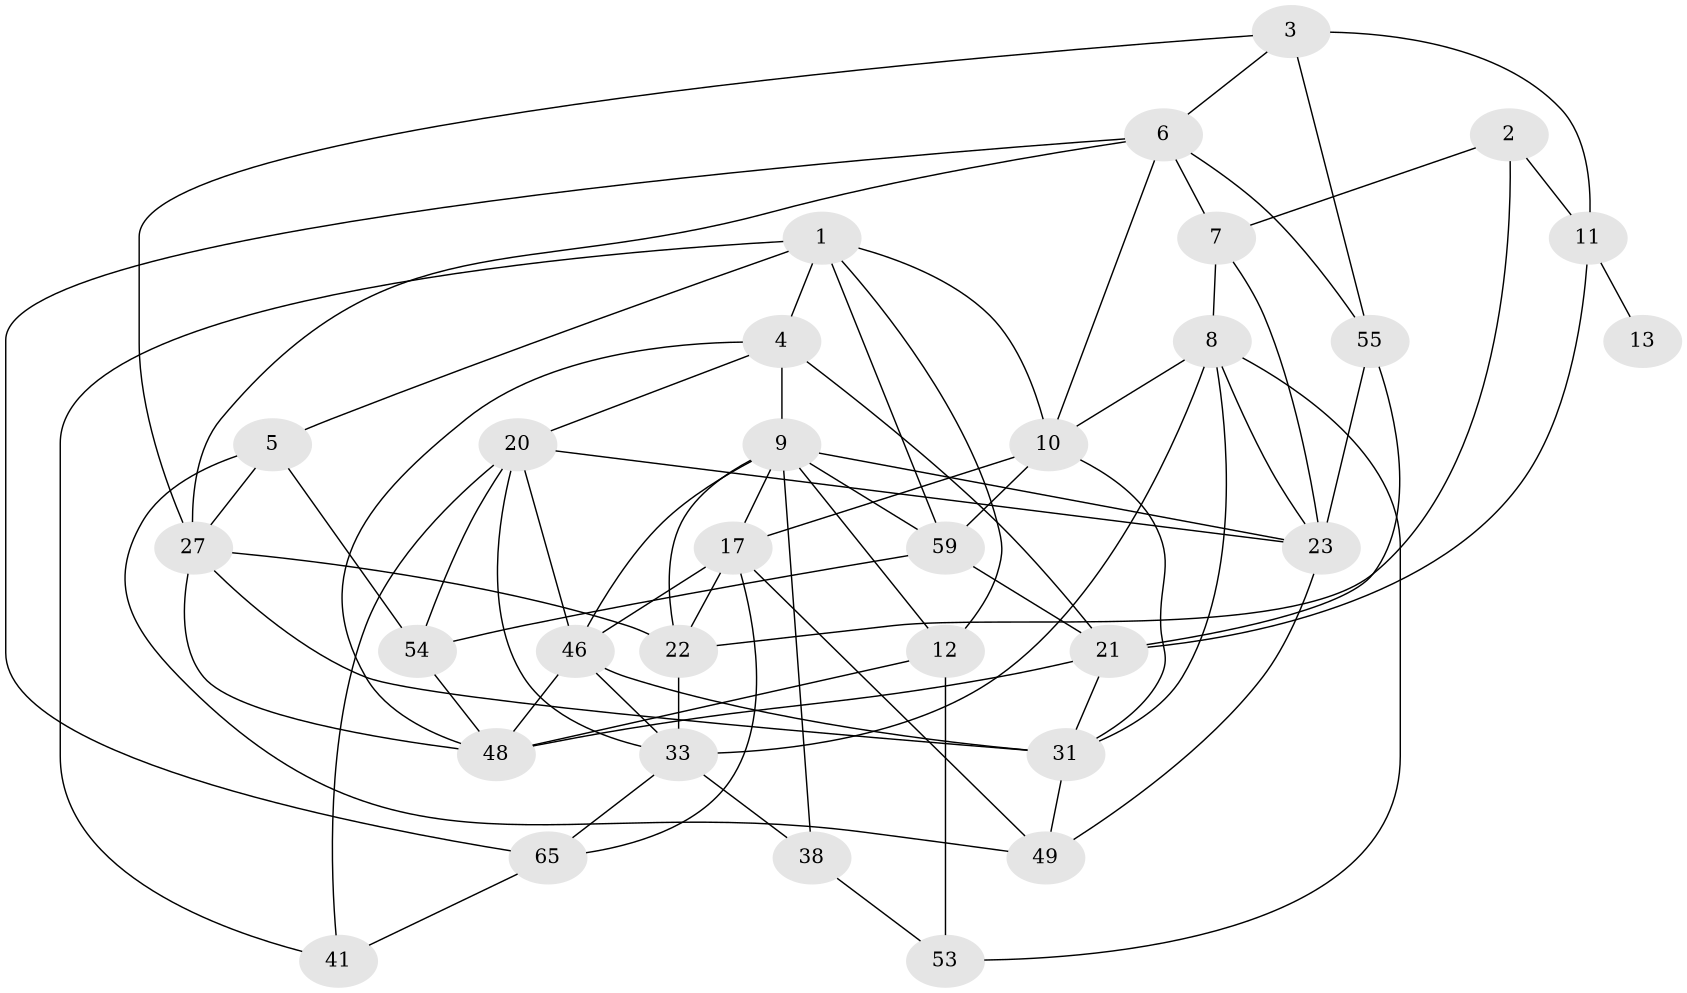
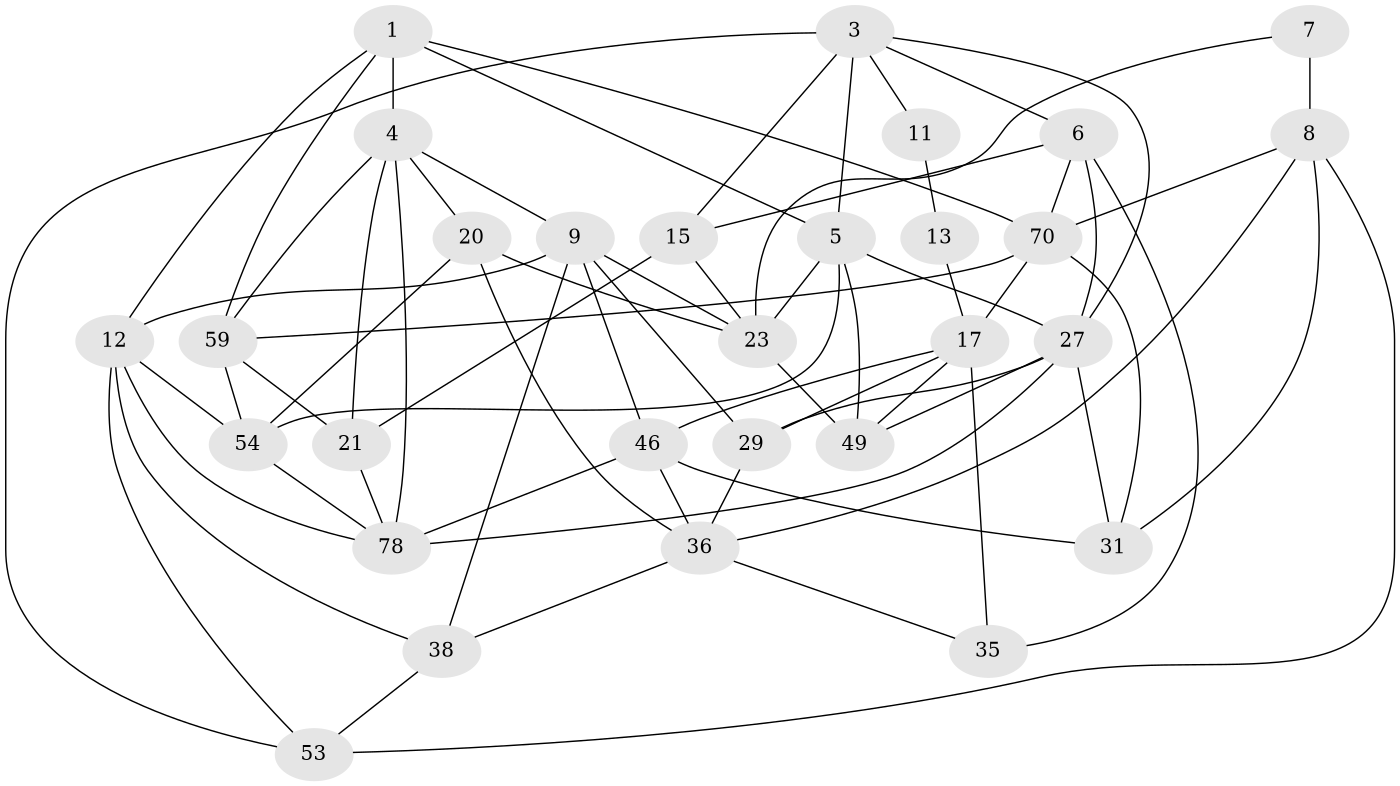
none -> (846, 135)
(1509, 135) -> none
(1190, 187) -> none
none -> (89, 193)
(1370, 341) -> (679, 238)
none -> (182, 393)
(1049, 445) -> (1043, 238)
(1259, 448) -> (800, 286)
(758, 496) -> (958, 300)
(885, 510) -> (300, 234)
none -> (221, 542)
(547, 548) -> none
(1453, 548) -> none
(679, 651) -> (752, 445)
(1087, 703) -> none
(496, 755) -> (392, 548)
(679, 755) -> (700, 548)
(1056, 806) -> (961, 395)
(548, 858) -> (989, 651)
(339, 961) -> none
